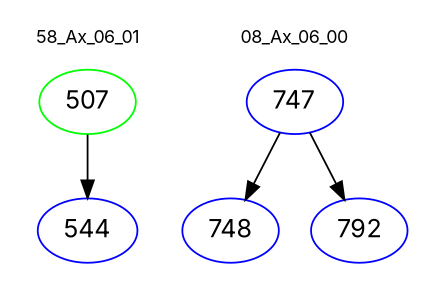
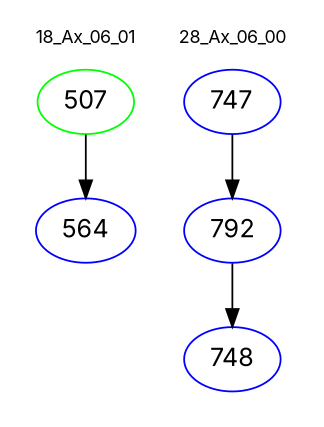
(88, 38) -> (86, 38)
(295, 38) -> (233, 38)
(267, 158) -> (232, 286)
(88, 231) -> (86, 231)
